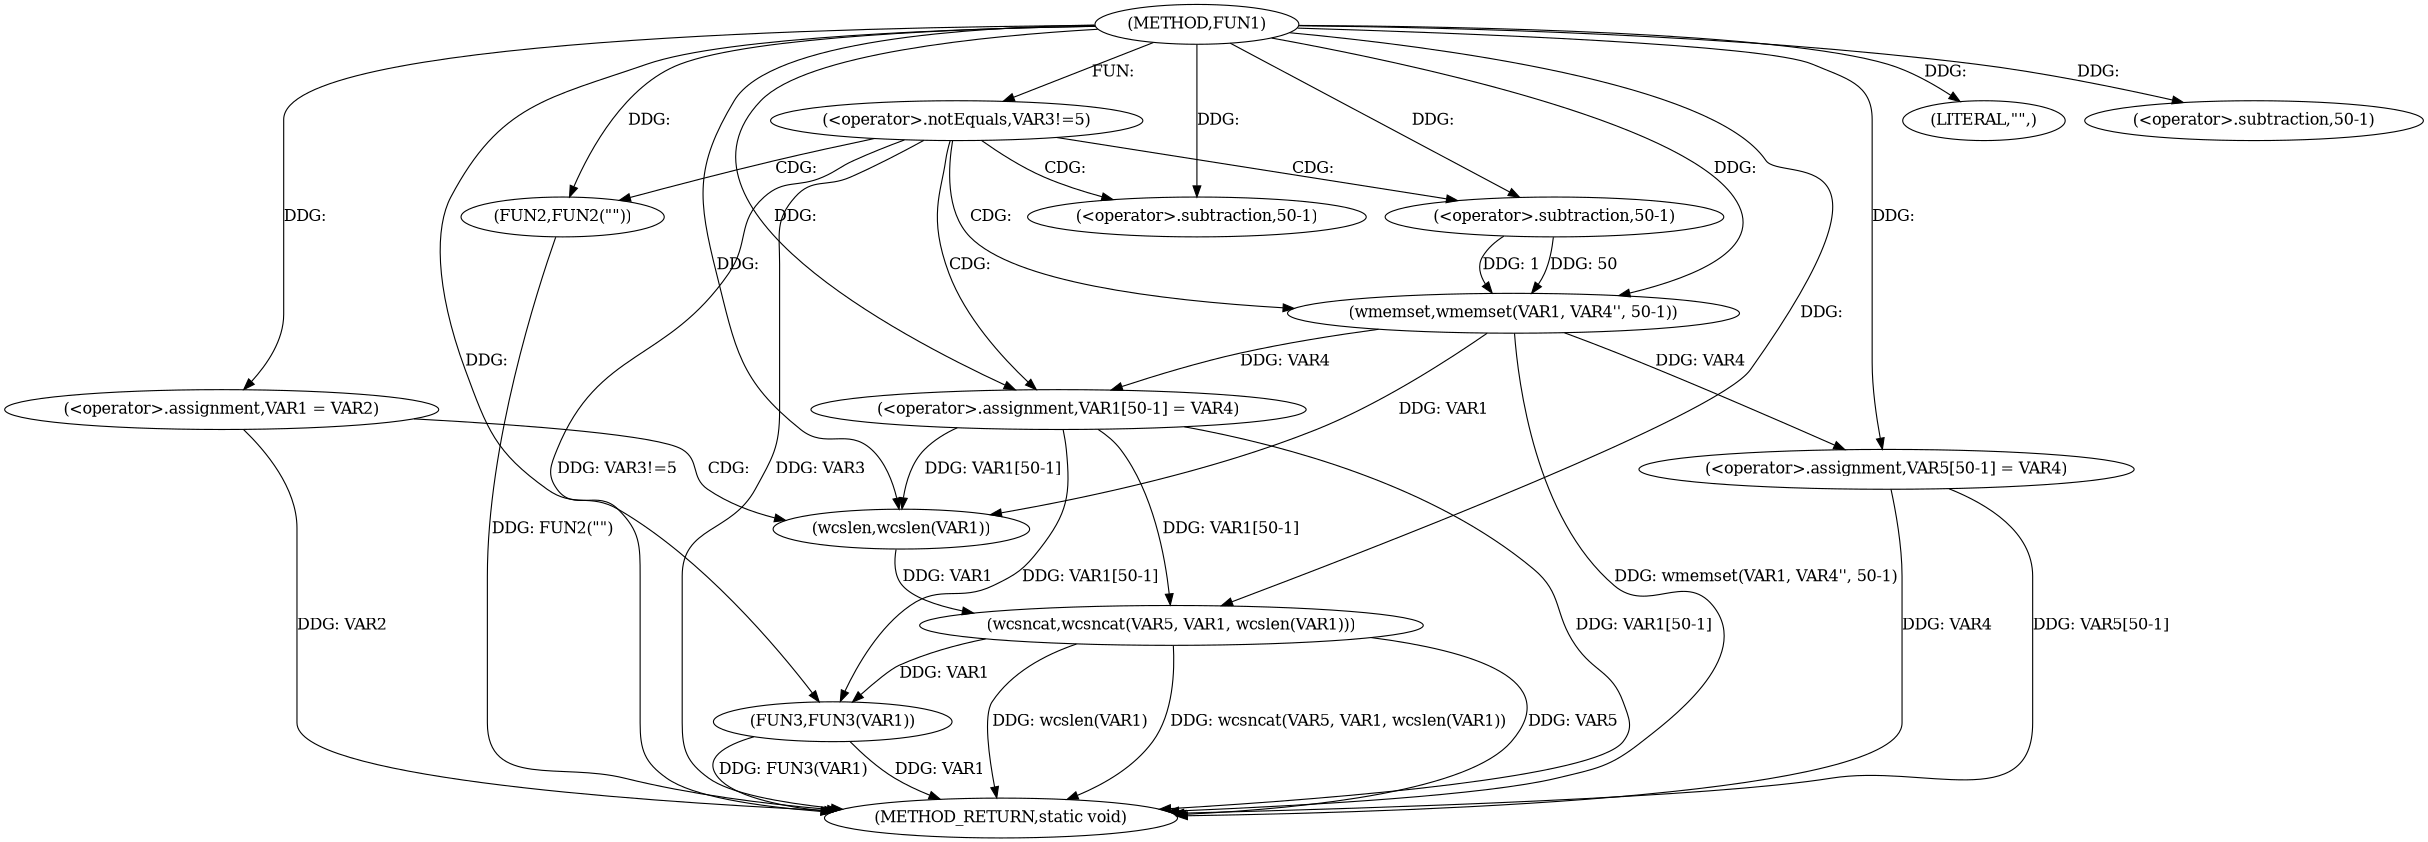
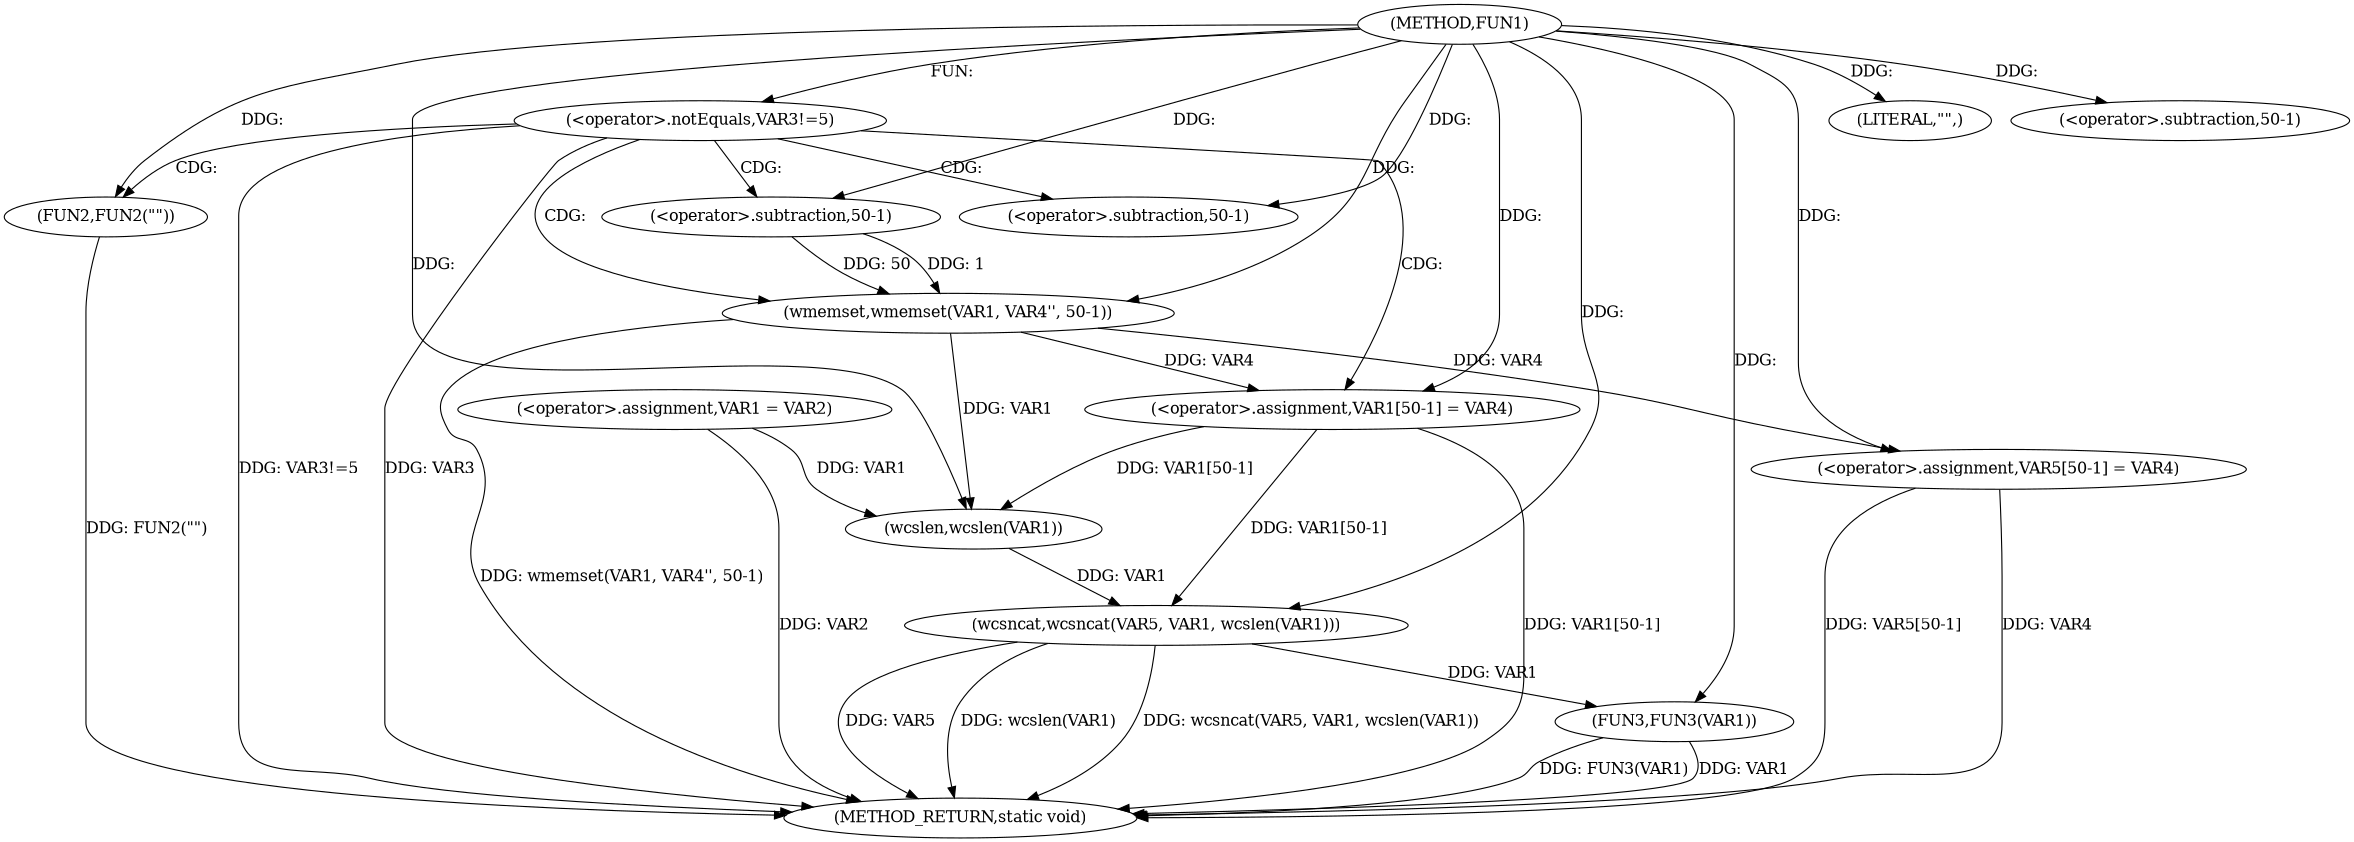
(546, 48) -> none
(731, 469) -> (862, 469)
(989, 587) -> none
